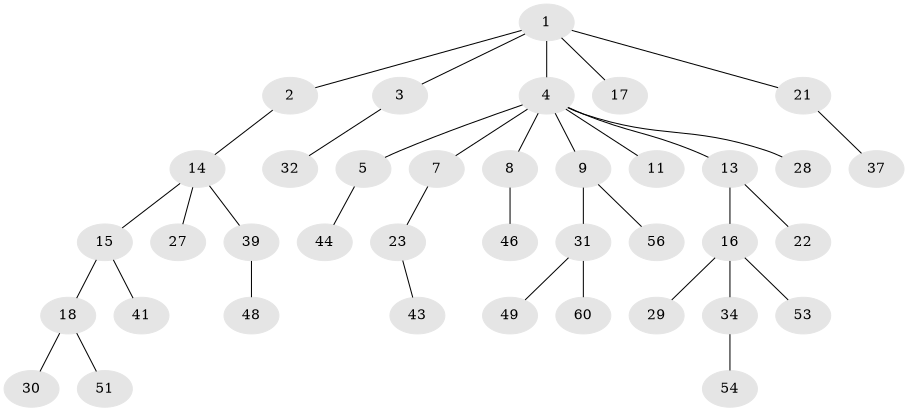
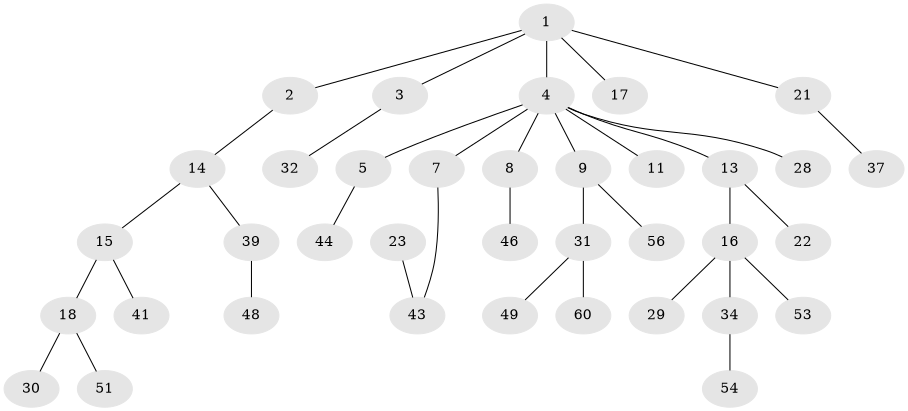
(417, 206) -> (437, 243)
(178, 242) -> none
